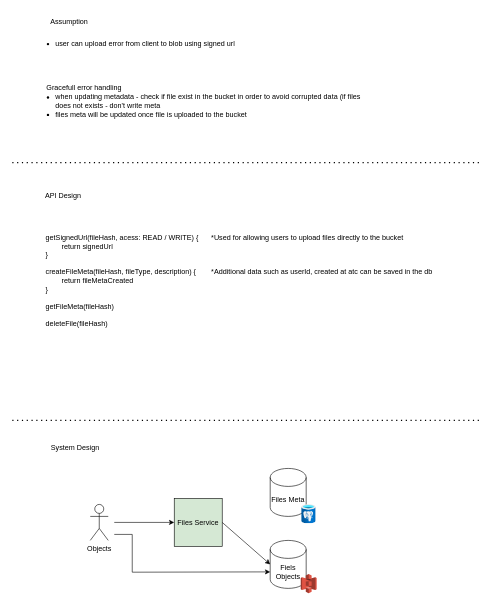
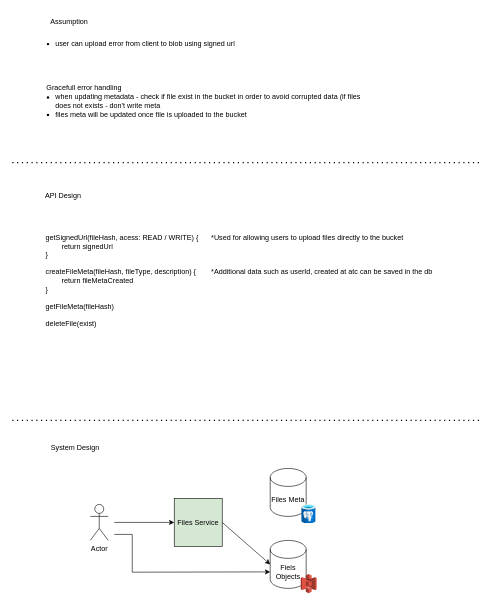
(133, 281) -> (133, 281)
(100, 549) -> (100, 549)
